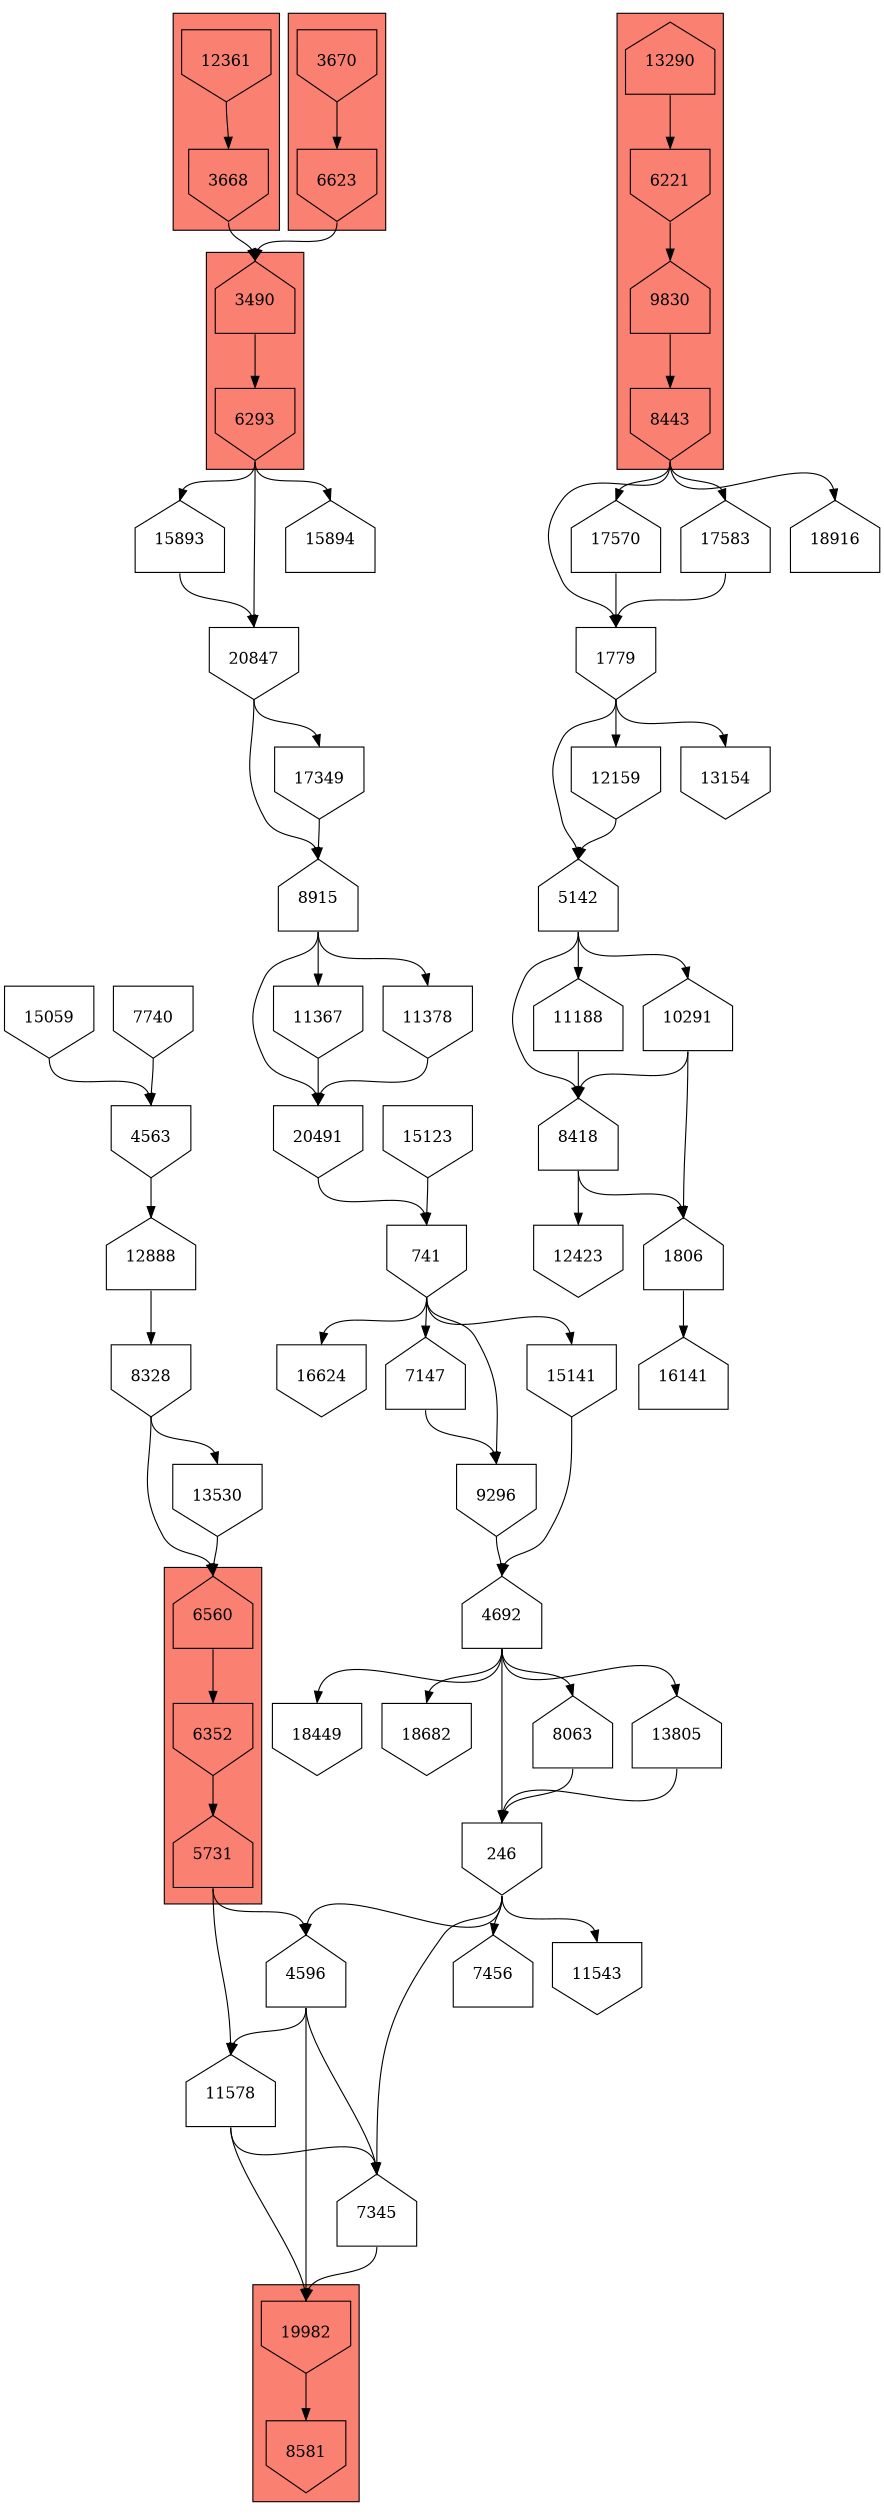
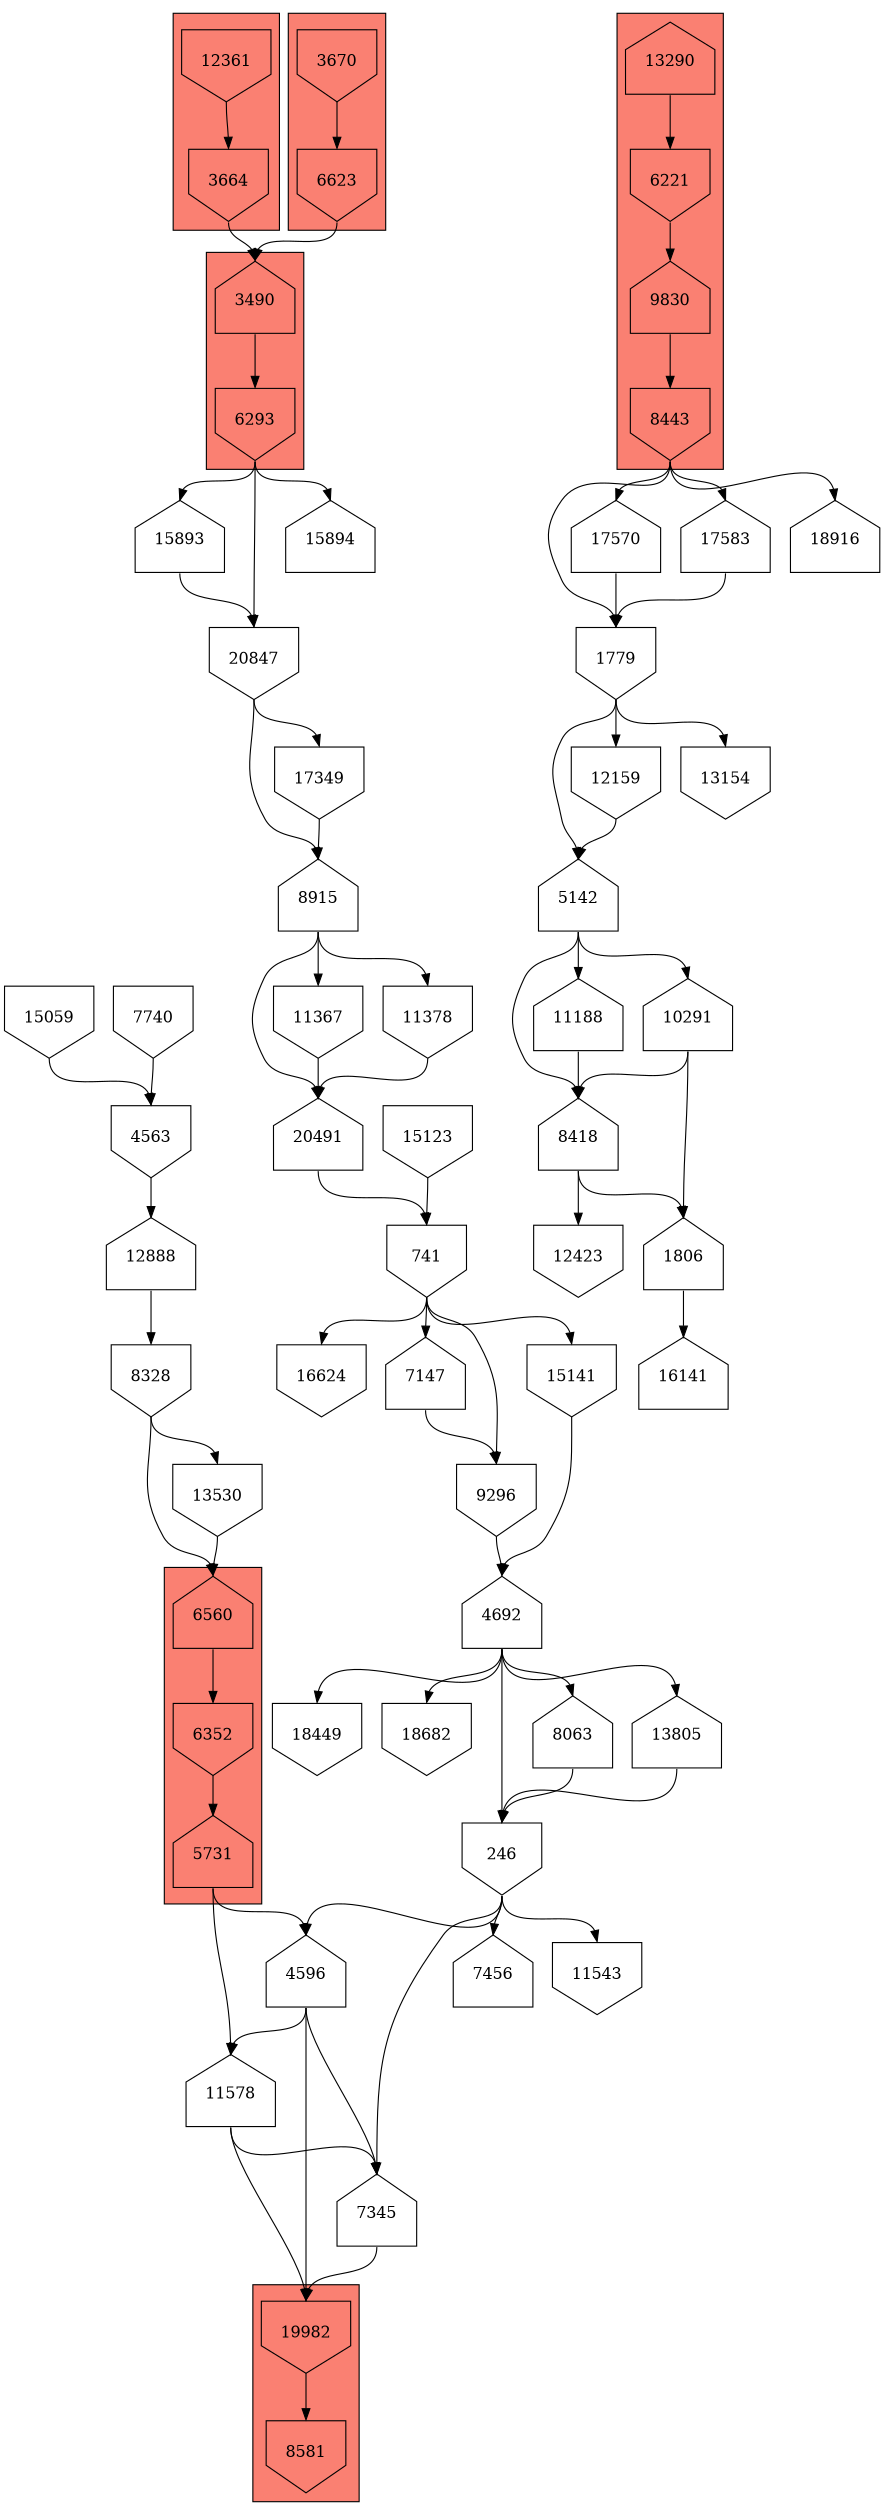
(229, 182) -> (229, 182)
(318, 1138) -> (318, 1138)
